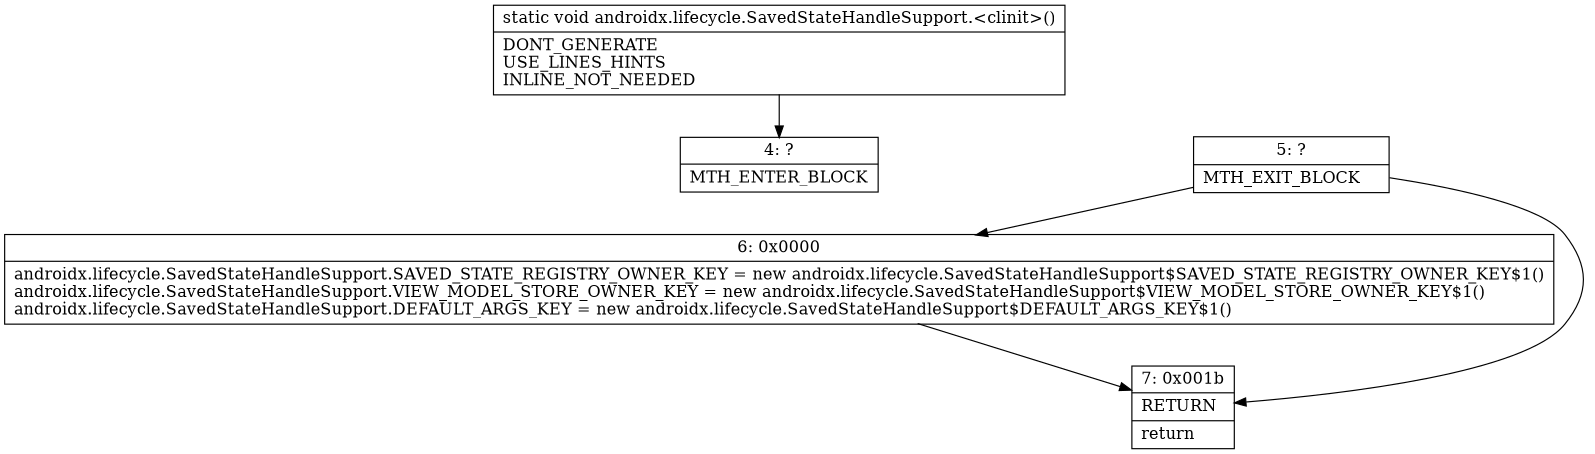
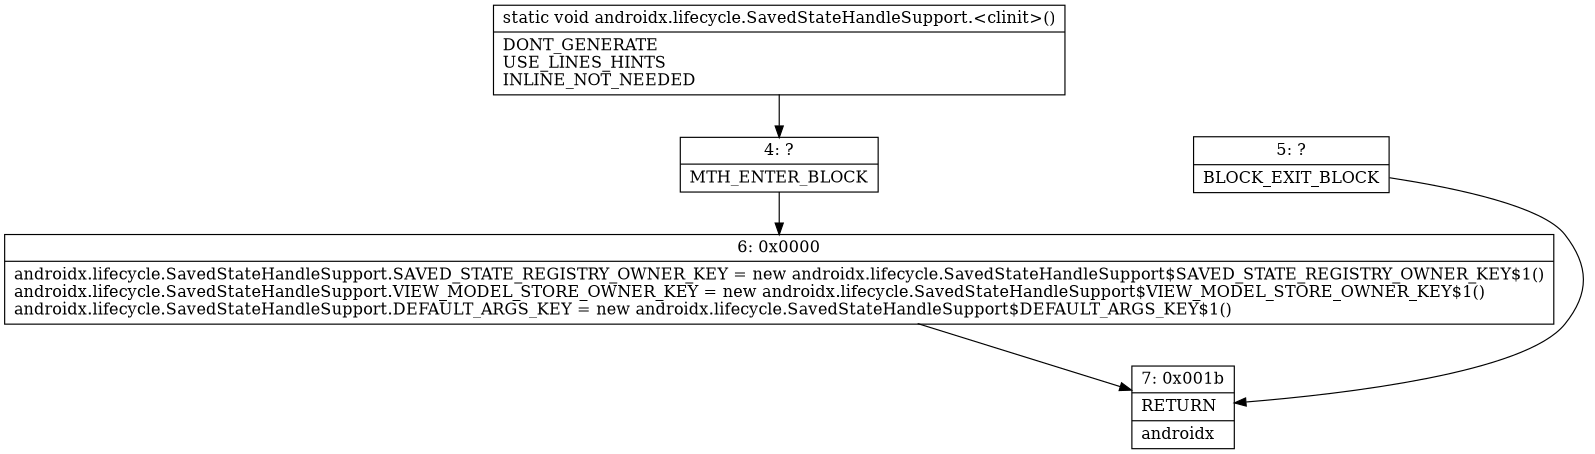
(1282, 178) -> (1291, 178)
(1090, 210) -> (779, 207)
(1168, 434) -> (1178, 434)
